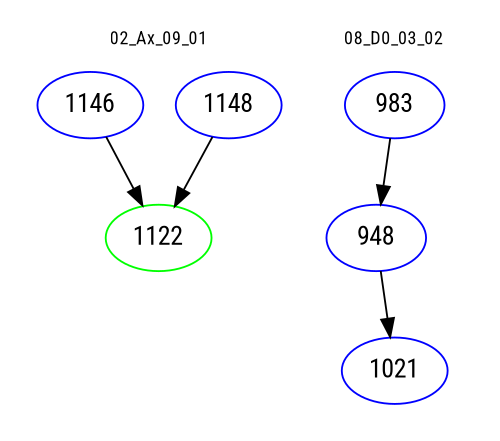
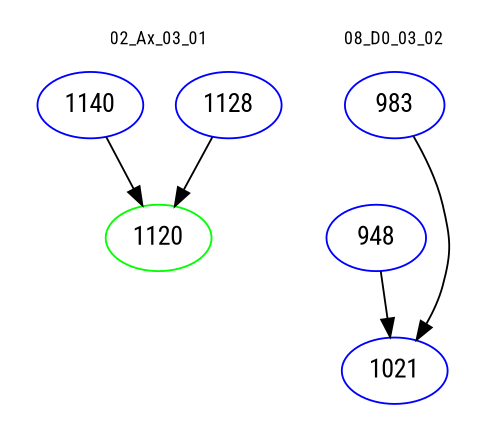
(160, 40) -> (160, 40)
(90, 105) -> (90, 105)
(229, 105) -> (229, 105)
(387, 162) -> (448, 229)
(159, 238) -> (159, 238)
